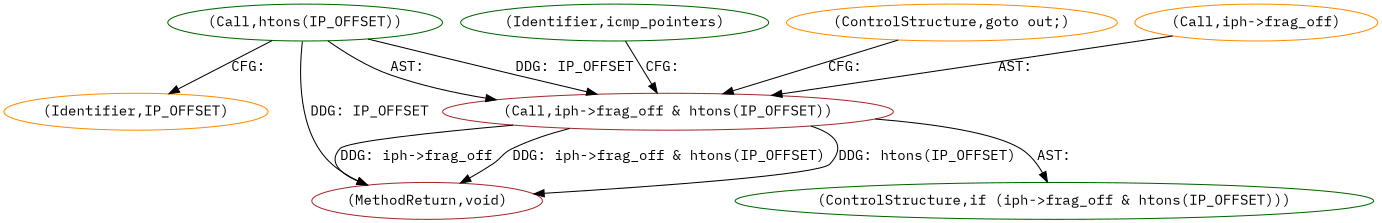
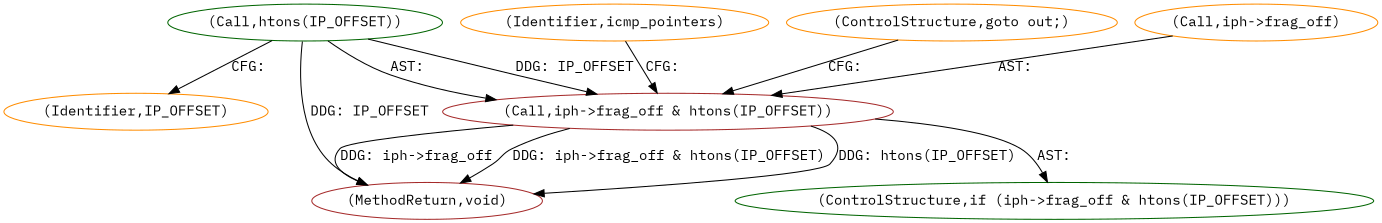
(615, 23) -> (615, 23)
